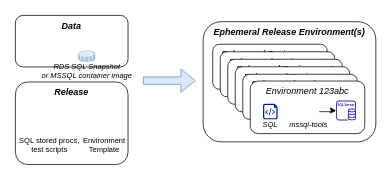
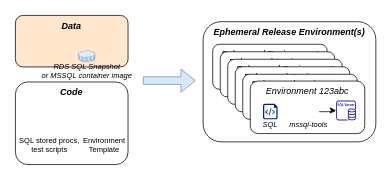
(72, 41) -> (72, 41)
(72, 93) -> (72, 93)
